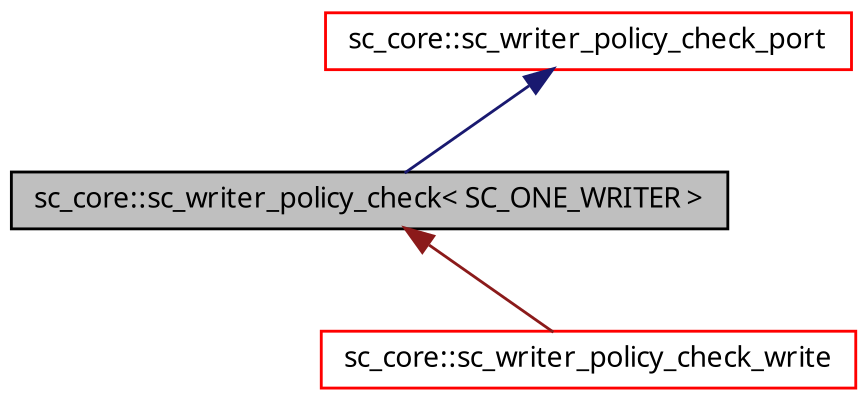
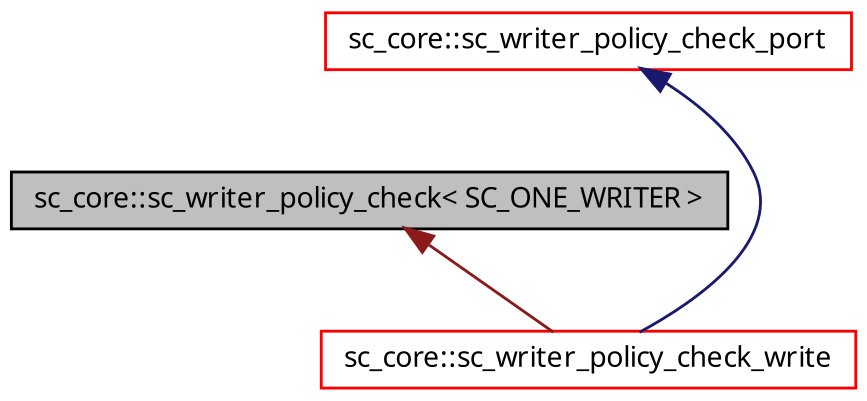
(467, 129) -> (758, 216)
